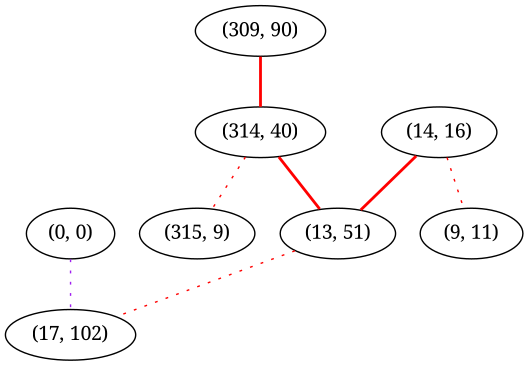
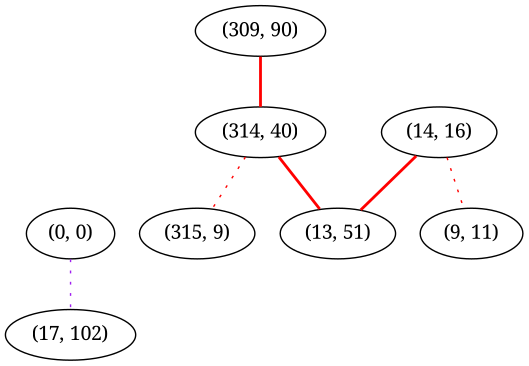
(206, 284) -> none
